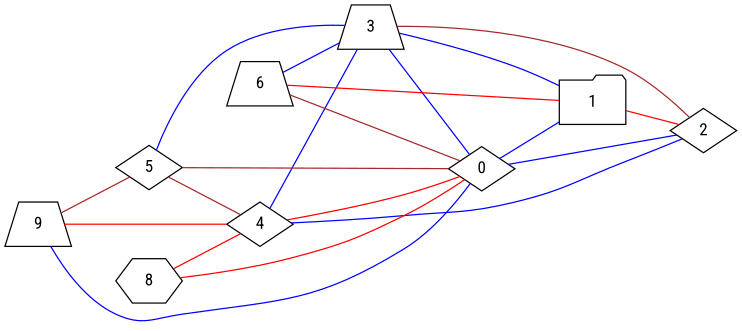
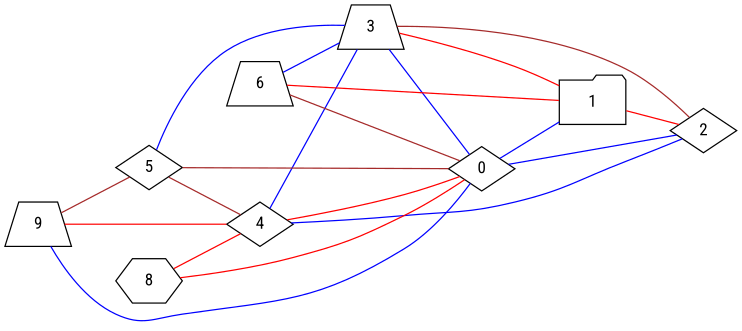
(481, 55) -> (481, 55)
